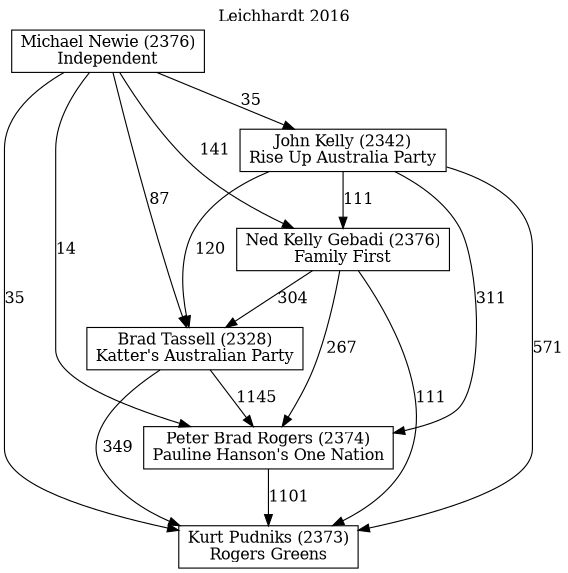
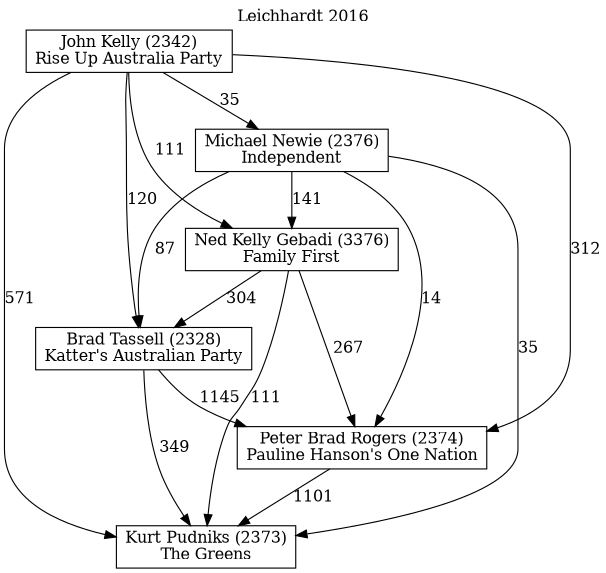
(220, 99) -> (206, 98)
(343, 250) -> (292, 250)
(491, 299) -> (586, 250)
(268, 547) -> (206, 547)
